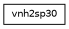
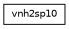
(34, 14) -> (34, 14)
